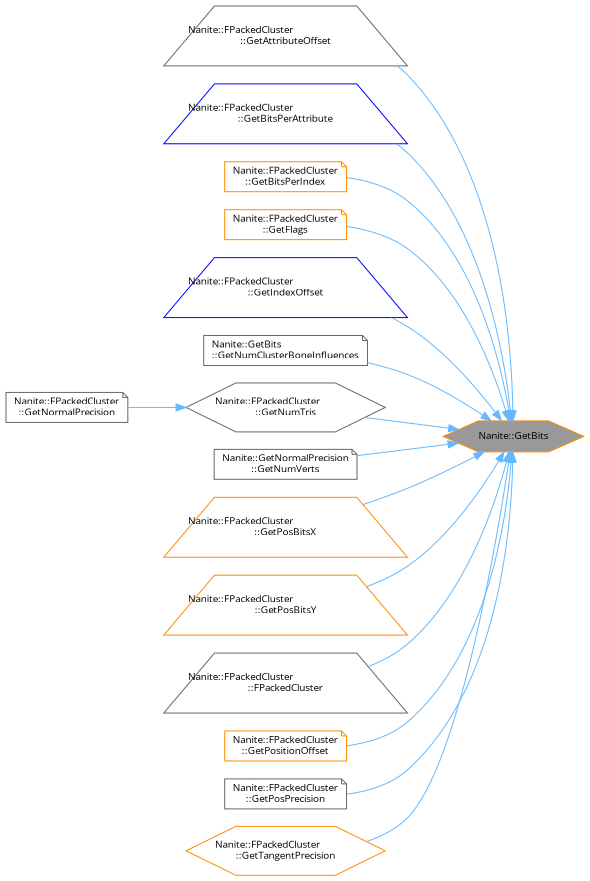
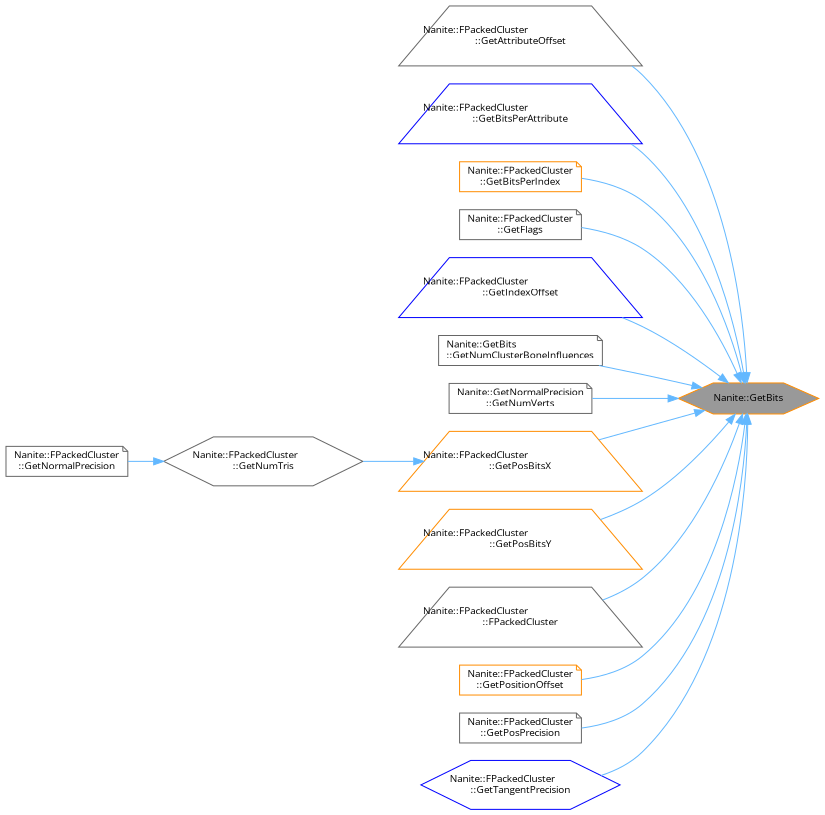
(286, 225) -> (521, 225)
(407, 423) -> (388, 461)
(286, 851) -> (521, 785)
